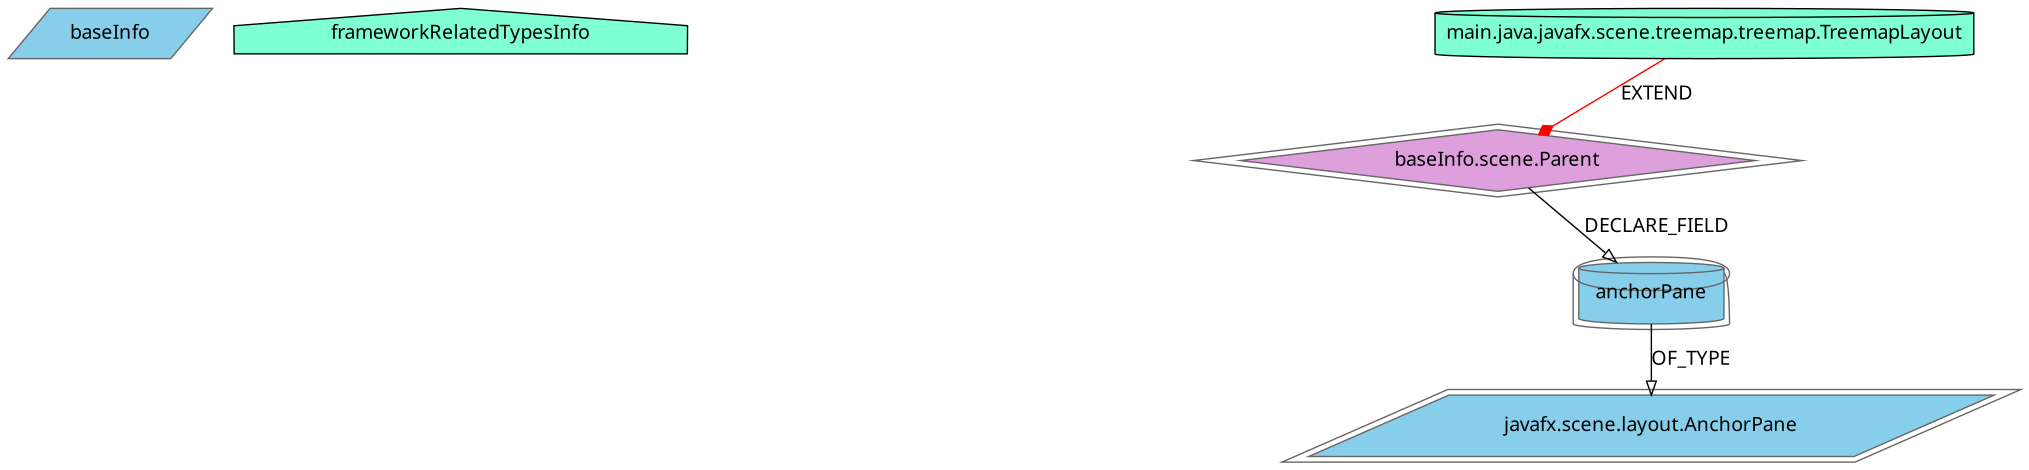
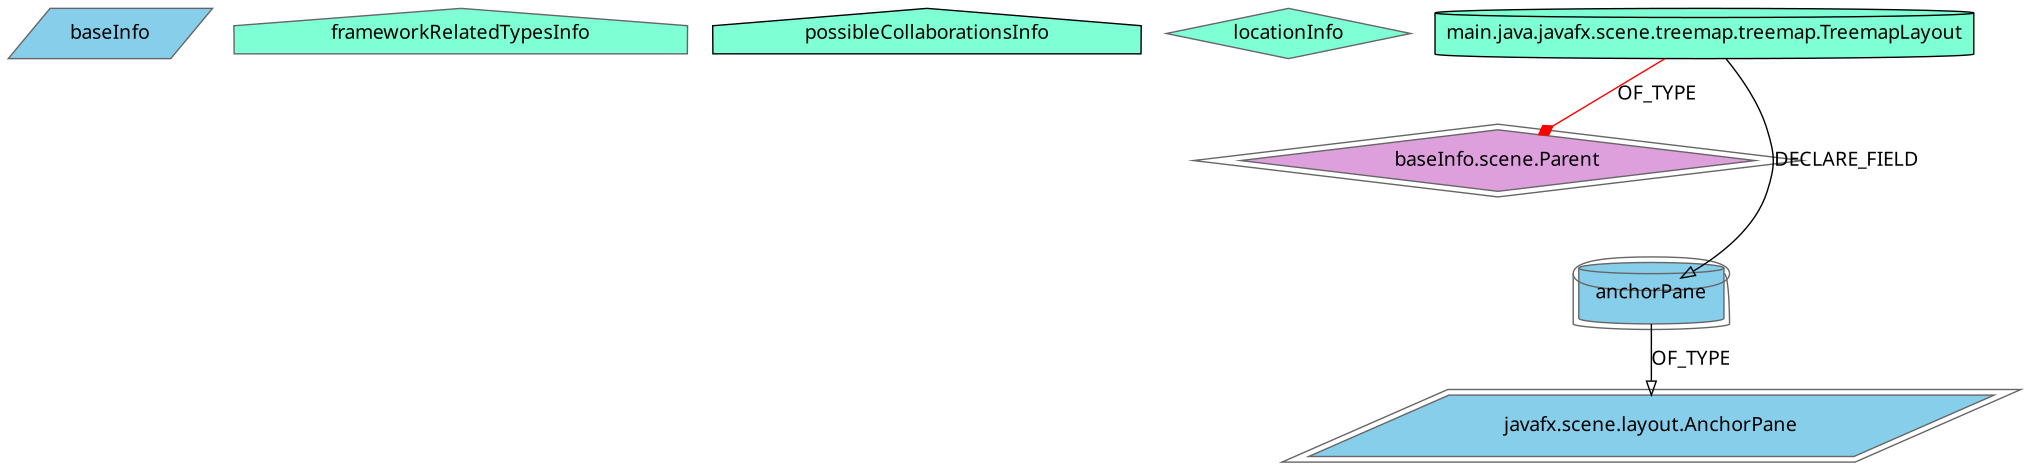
(461, 34) -> (461, 34)
none -> (927, 34)
none -> (1288, 34)
(1657, 94) -> (1657, 94)
(1567, 220) -> (1772, 175)
